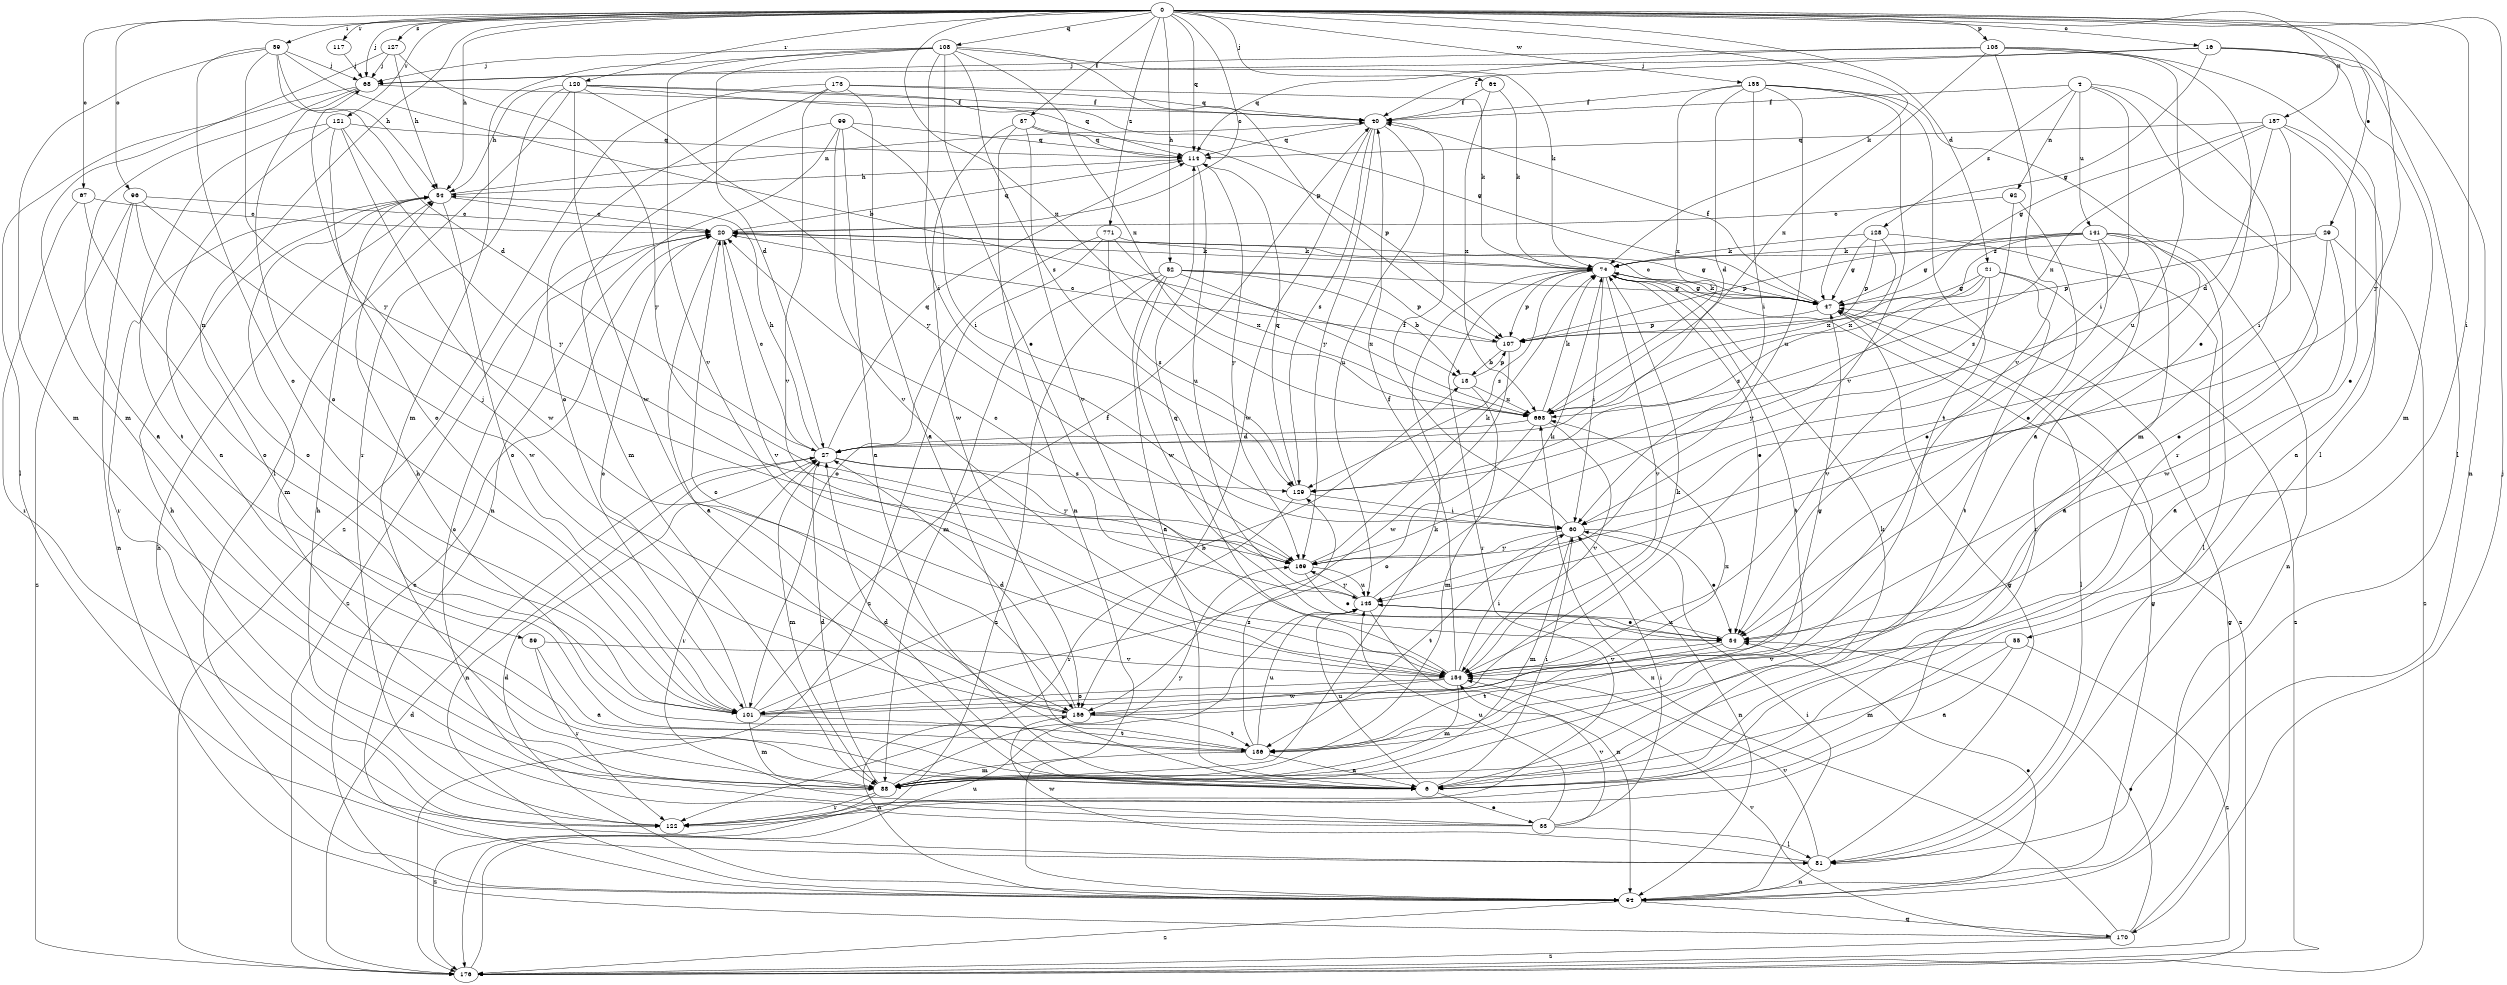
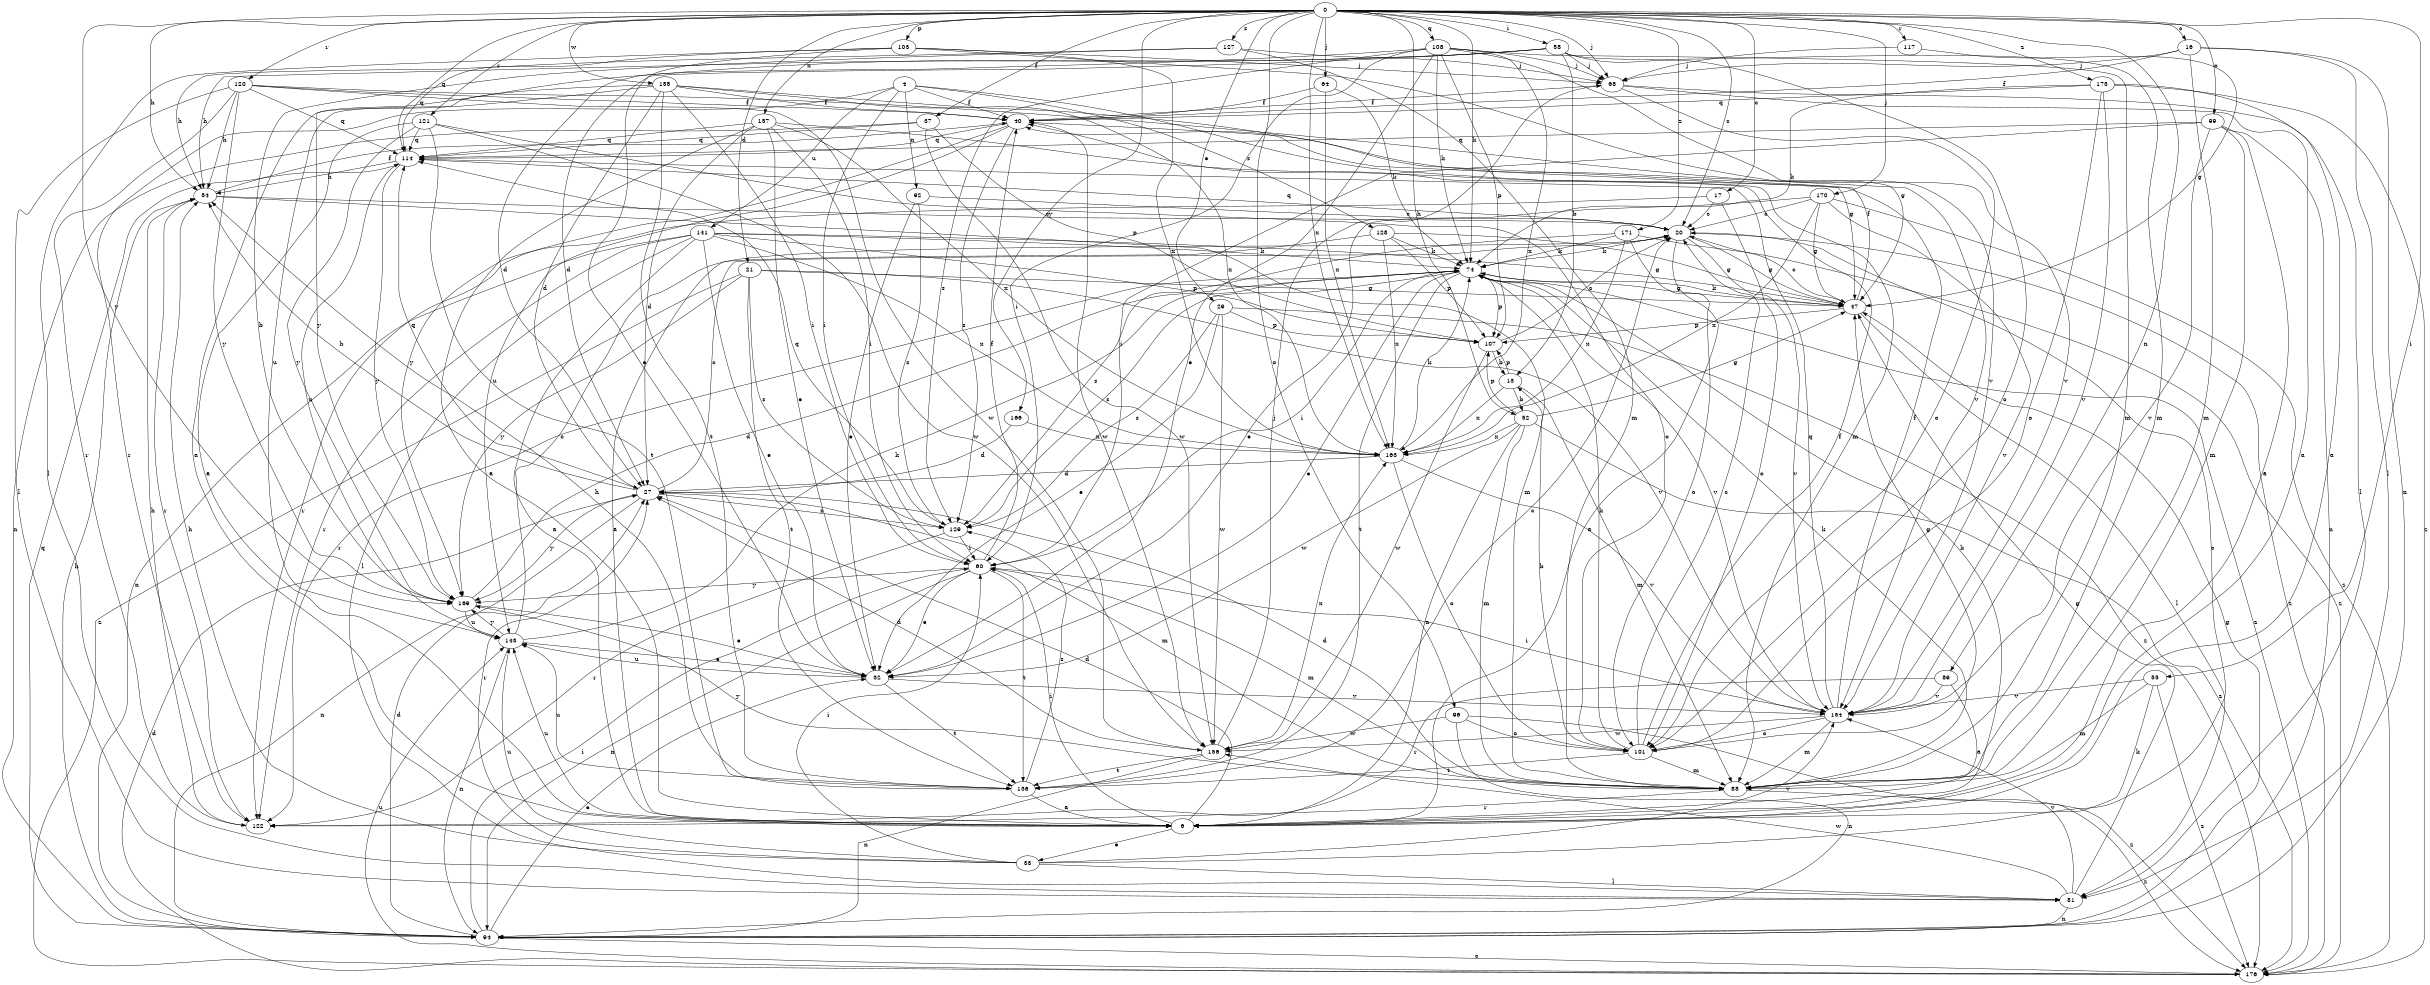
none -> (1809, 13)
none -> (1716, 17)
(277, 47) -> (1557, 47)
(827, 159) -> (390, 159)
(2013, 185) -> (2215, 149)
(84, 196) -> (1718, 196)
(426, 214) -> none
(1109, 233) -> (1627, 233)
(1967, 250) -> (1103, 432)
(1331, 292) -> (1517, 398)
(657, 307) -> (261, 326)
none -> (1016, 418)
(1488, 418) -> (748, 437)
(1540, 418) -> (1391, 455)
(1955, 446) -> none
(526, 495) -> none
(1123, 498) -> none
(1733, 641) -> (877, 678)
(1945, 715) -> (2138, 752)
(1089, 757) -> none
(1874, 919) -> (30, 636)
(1165, 938) -> (1477, 956)
